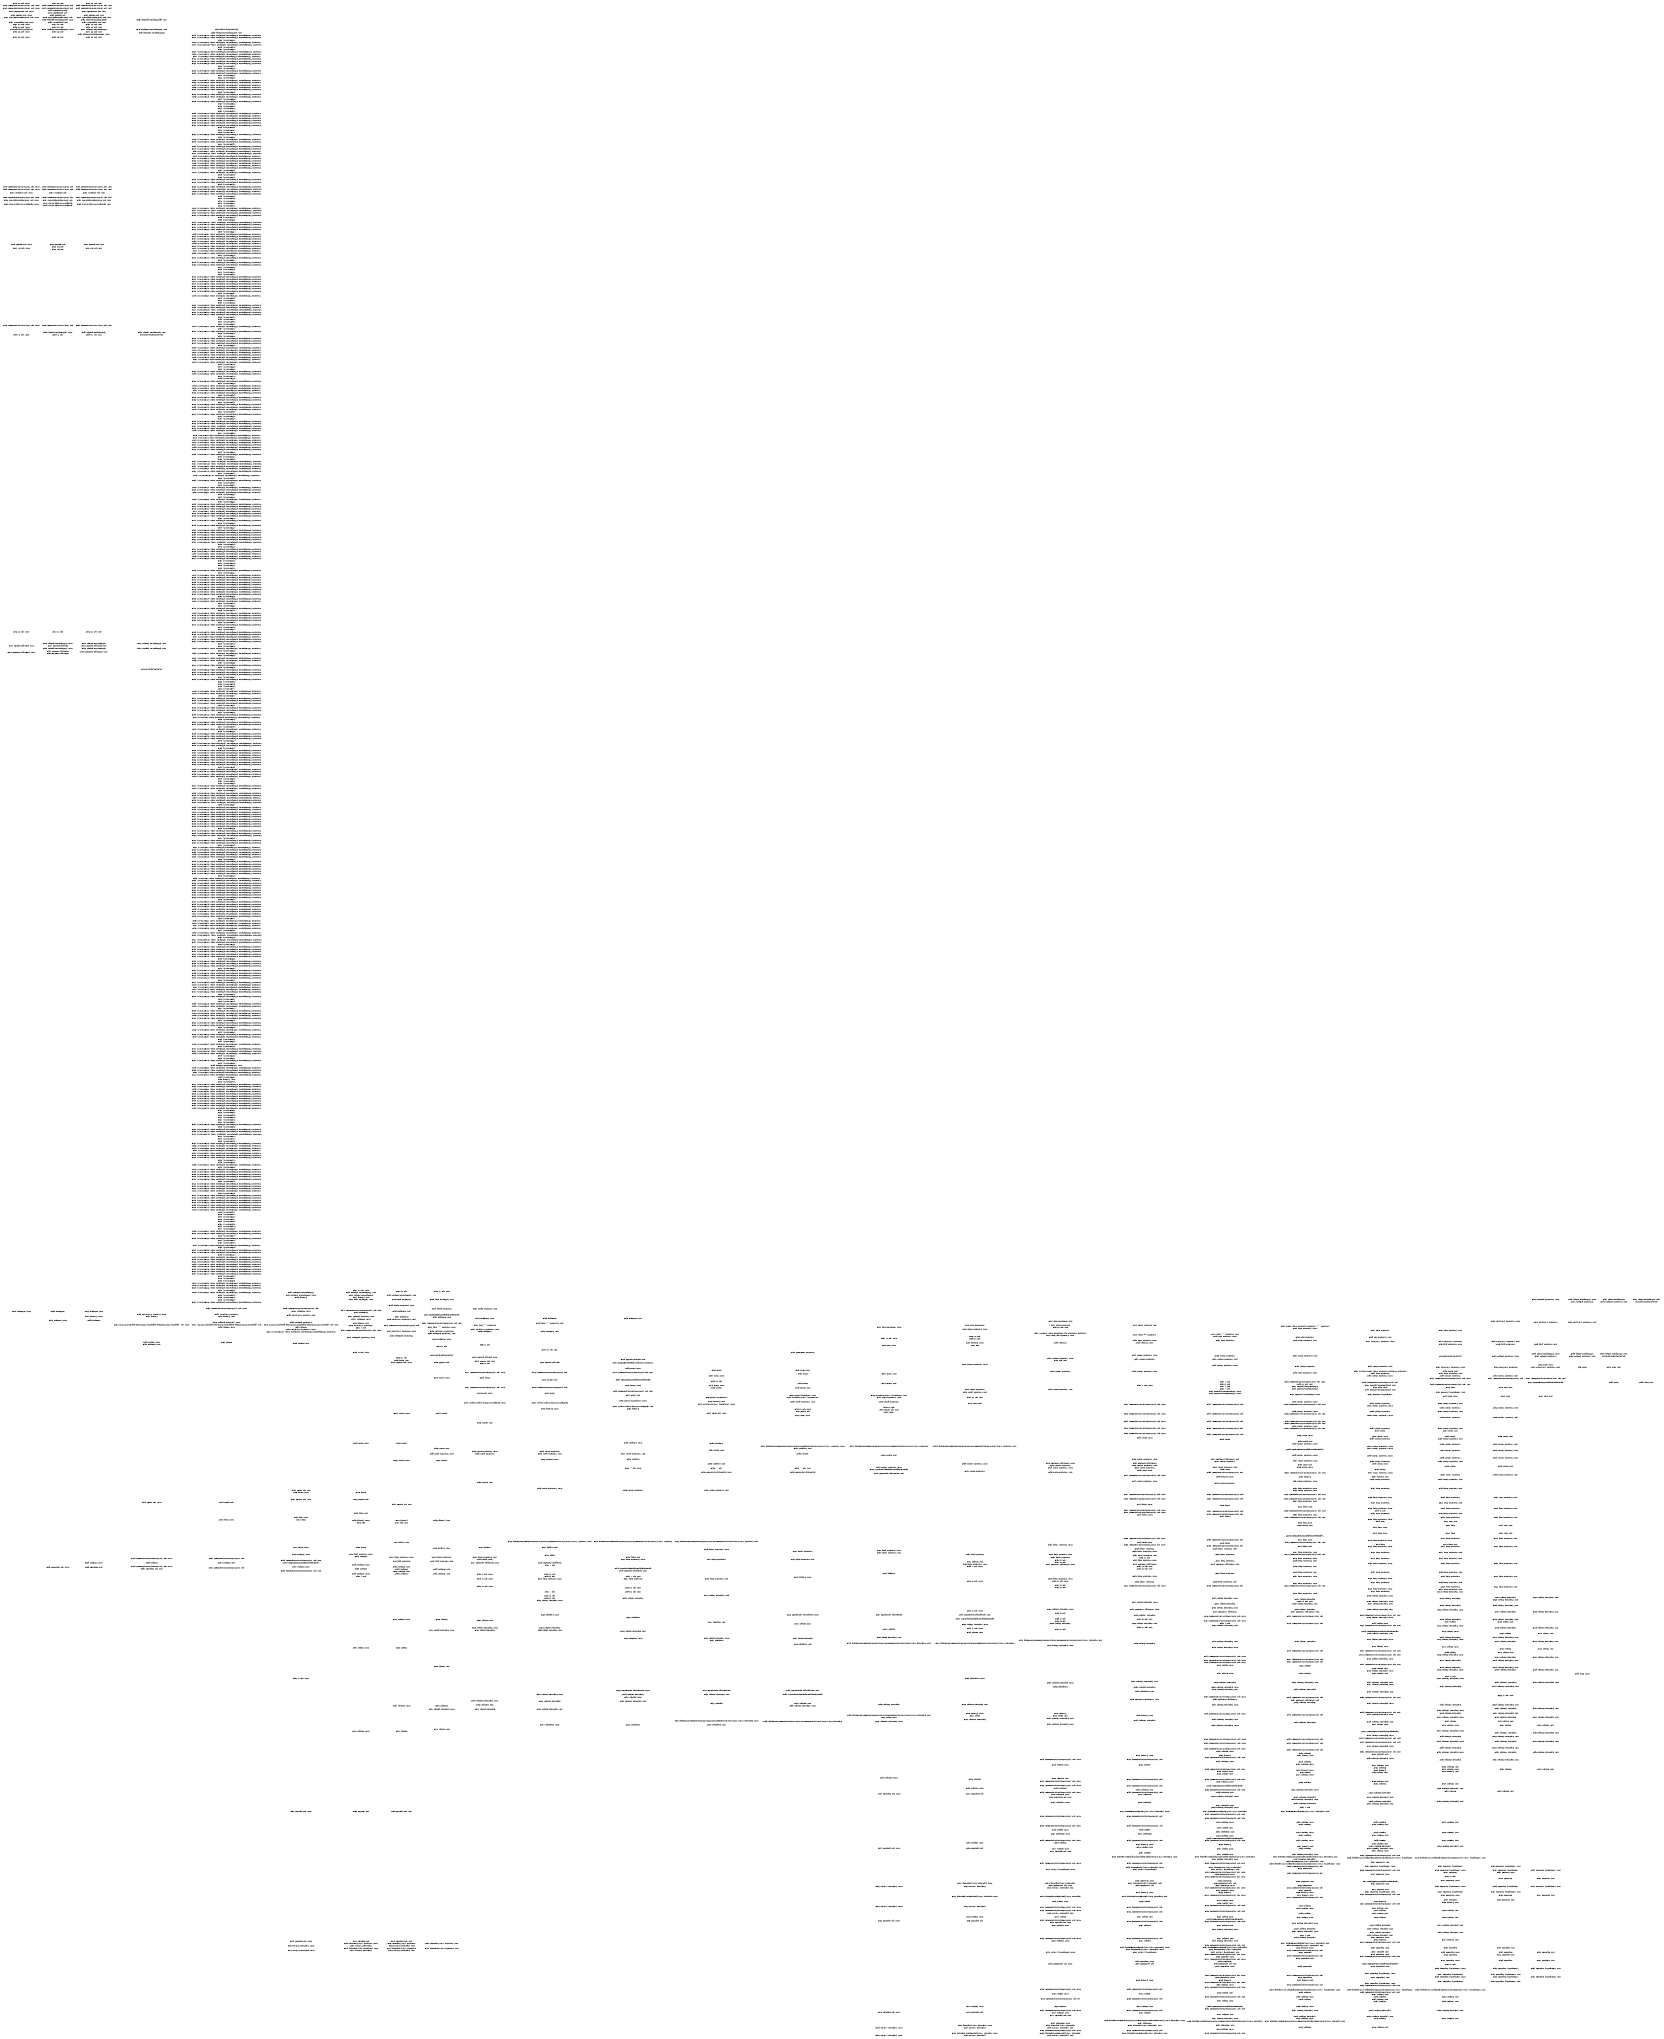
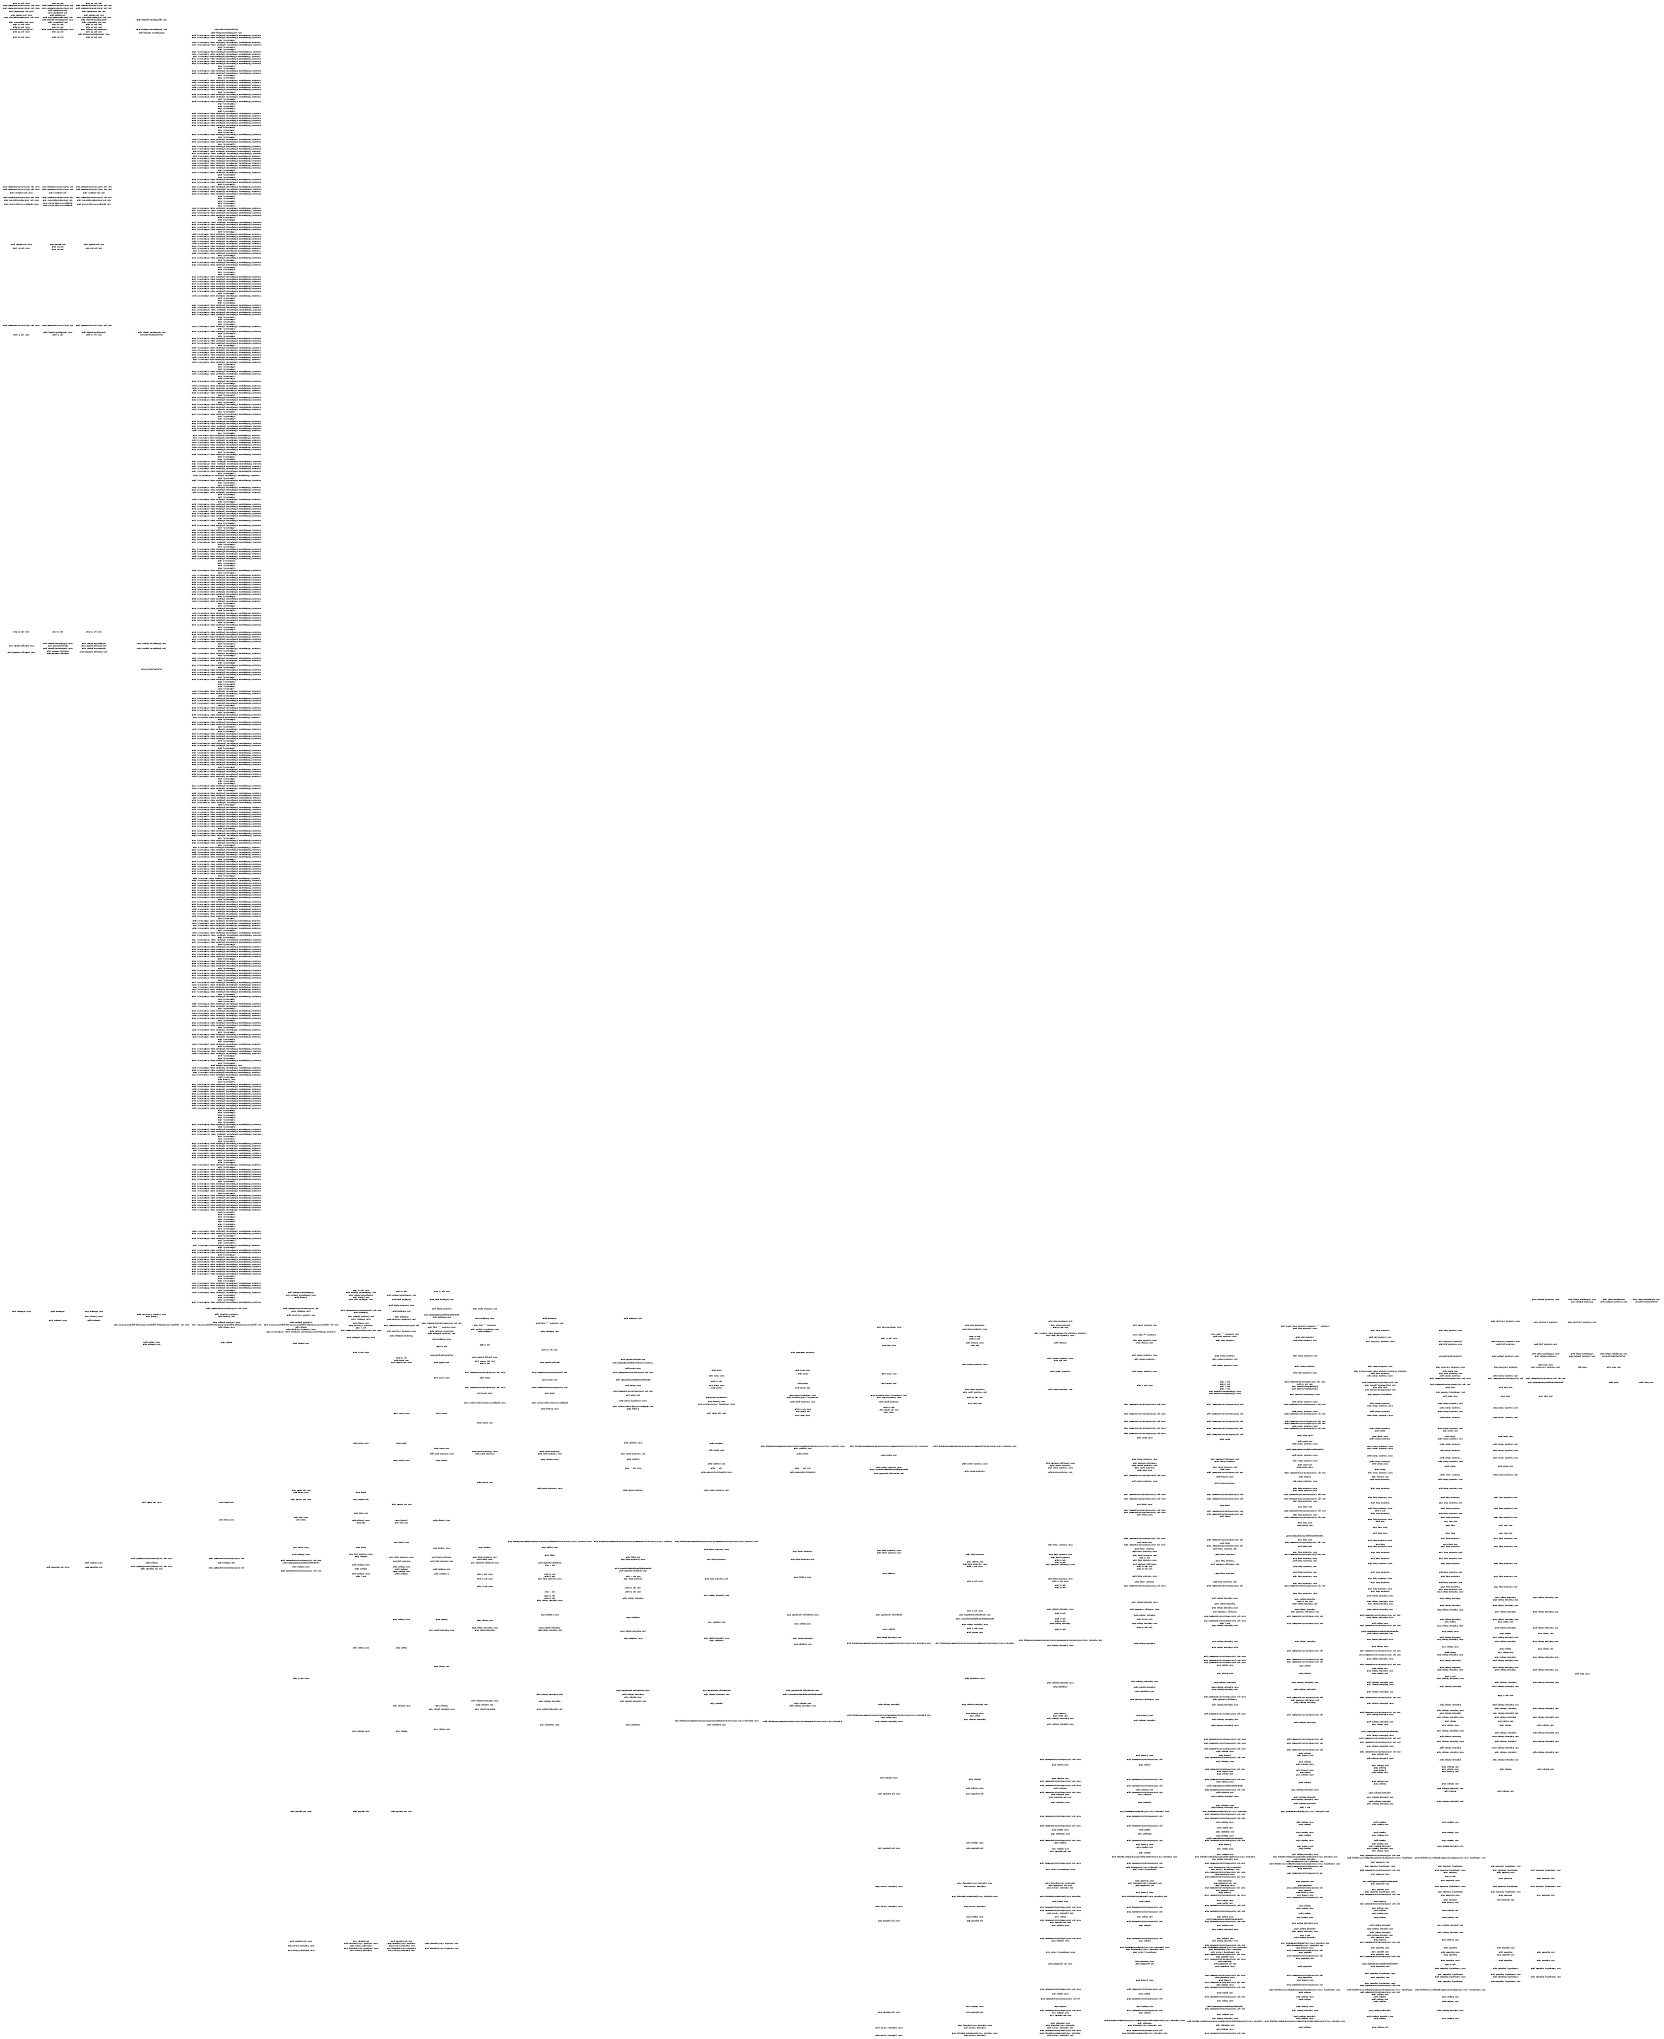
(448, 1574) -> (448, 1574)
